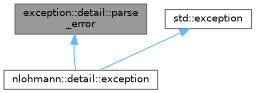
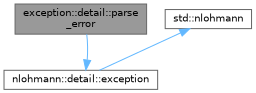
(208, 19) -> (208, 19)
(74, 57) -> (88, 47)
